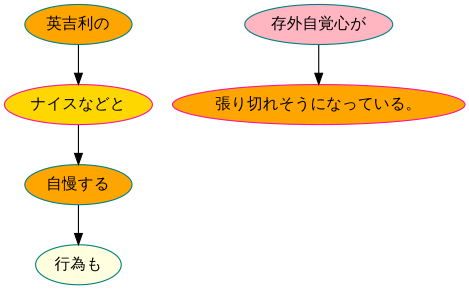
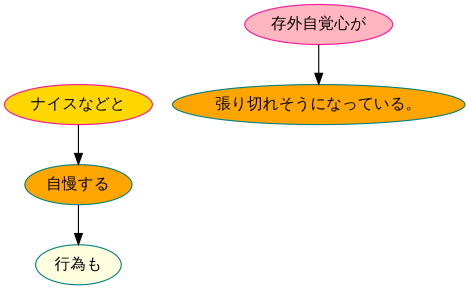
(78, 24) -> none
(319, 24) -> (319, 24)
(319, 105) -> (319, 105)
